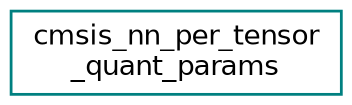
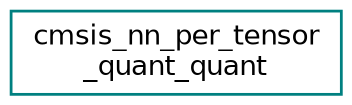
(176, 53) -> (176, 53)
